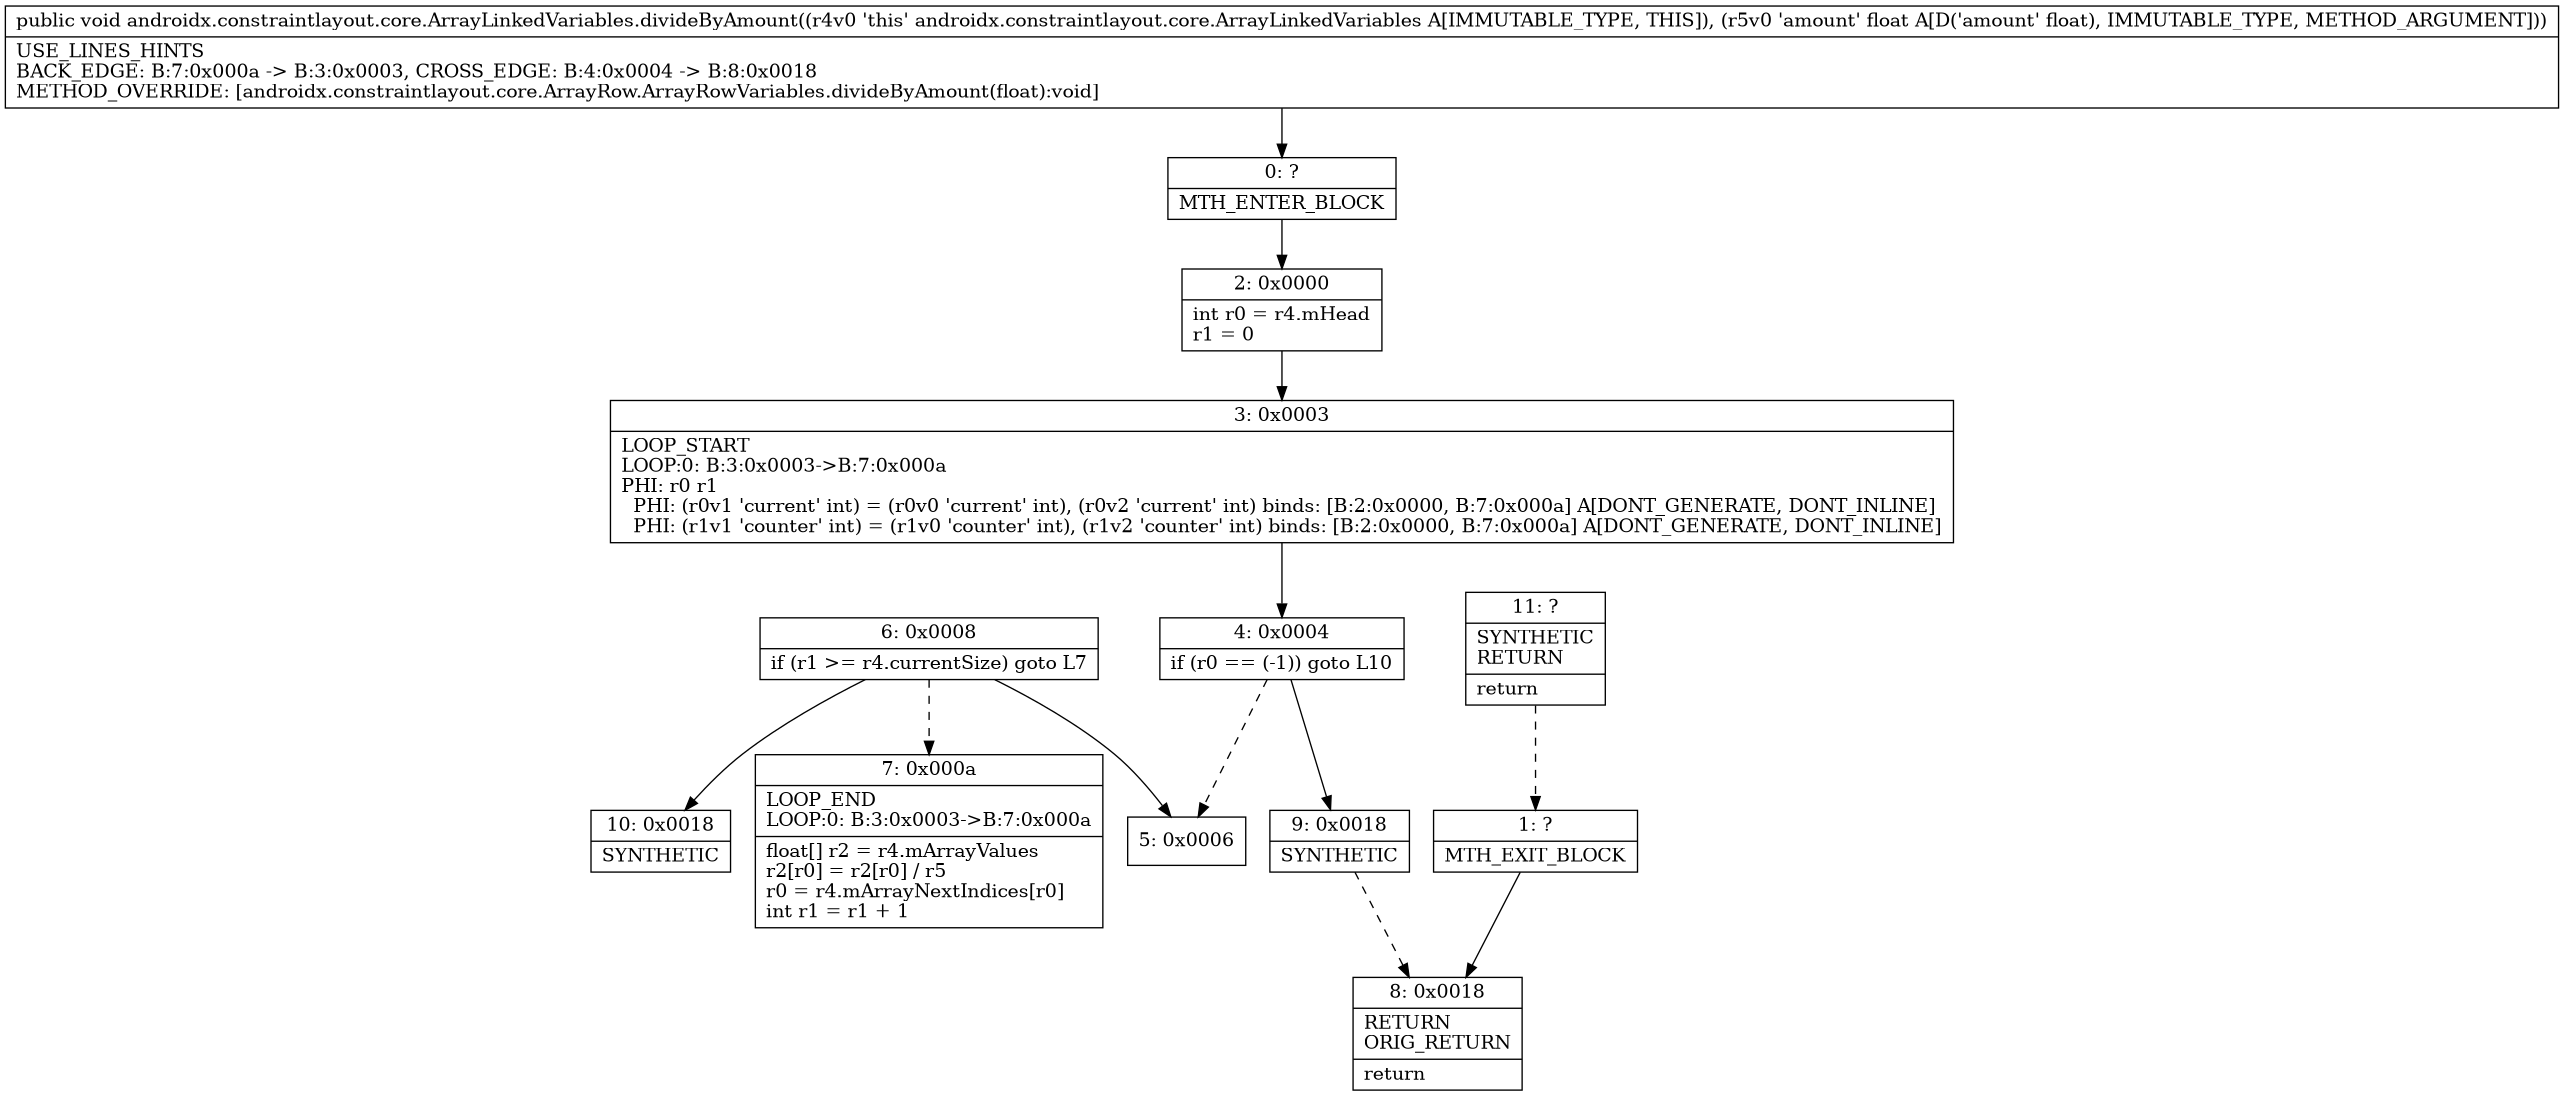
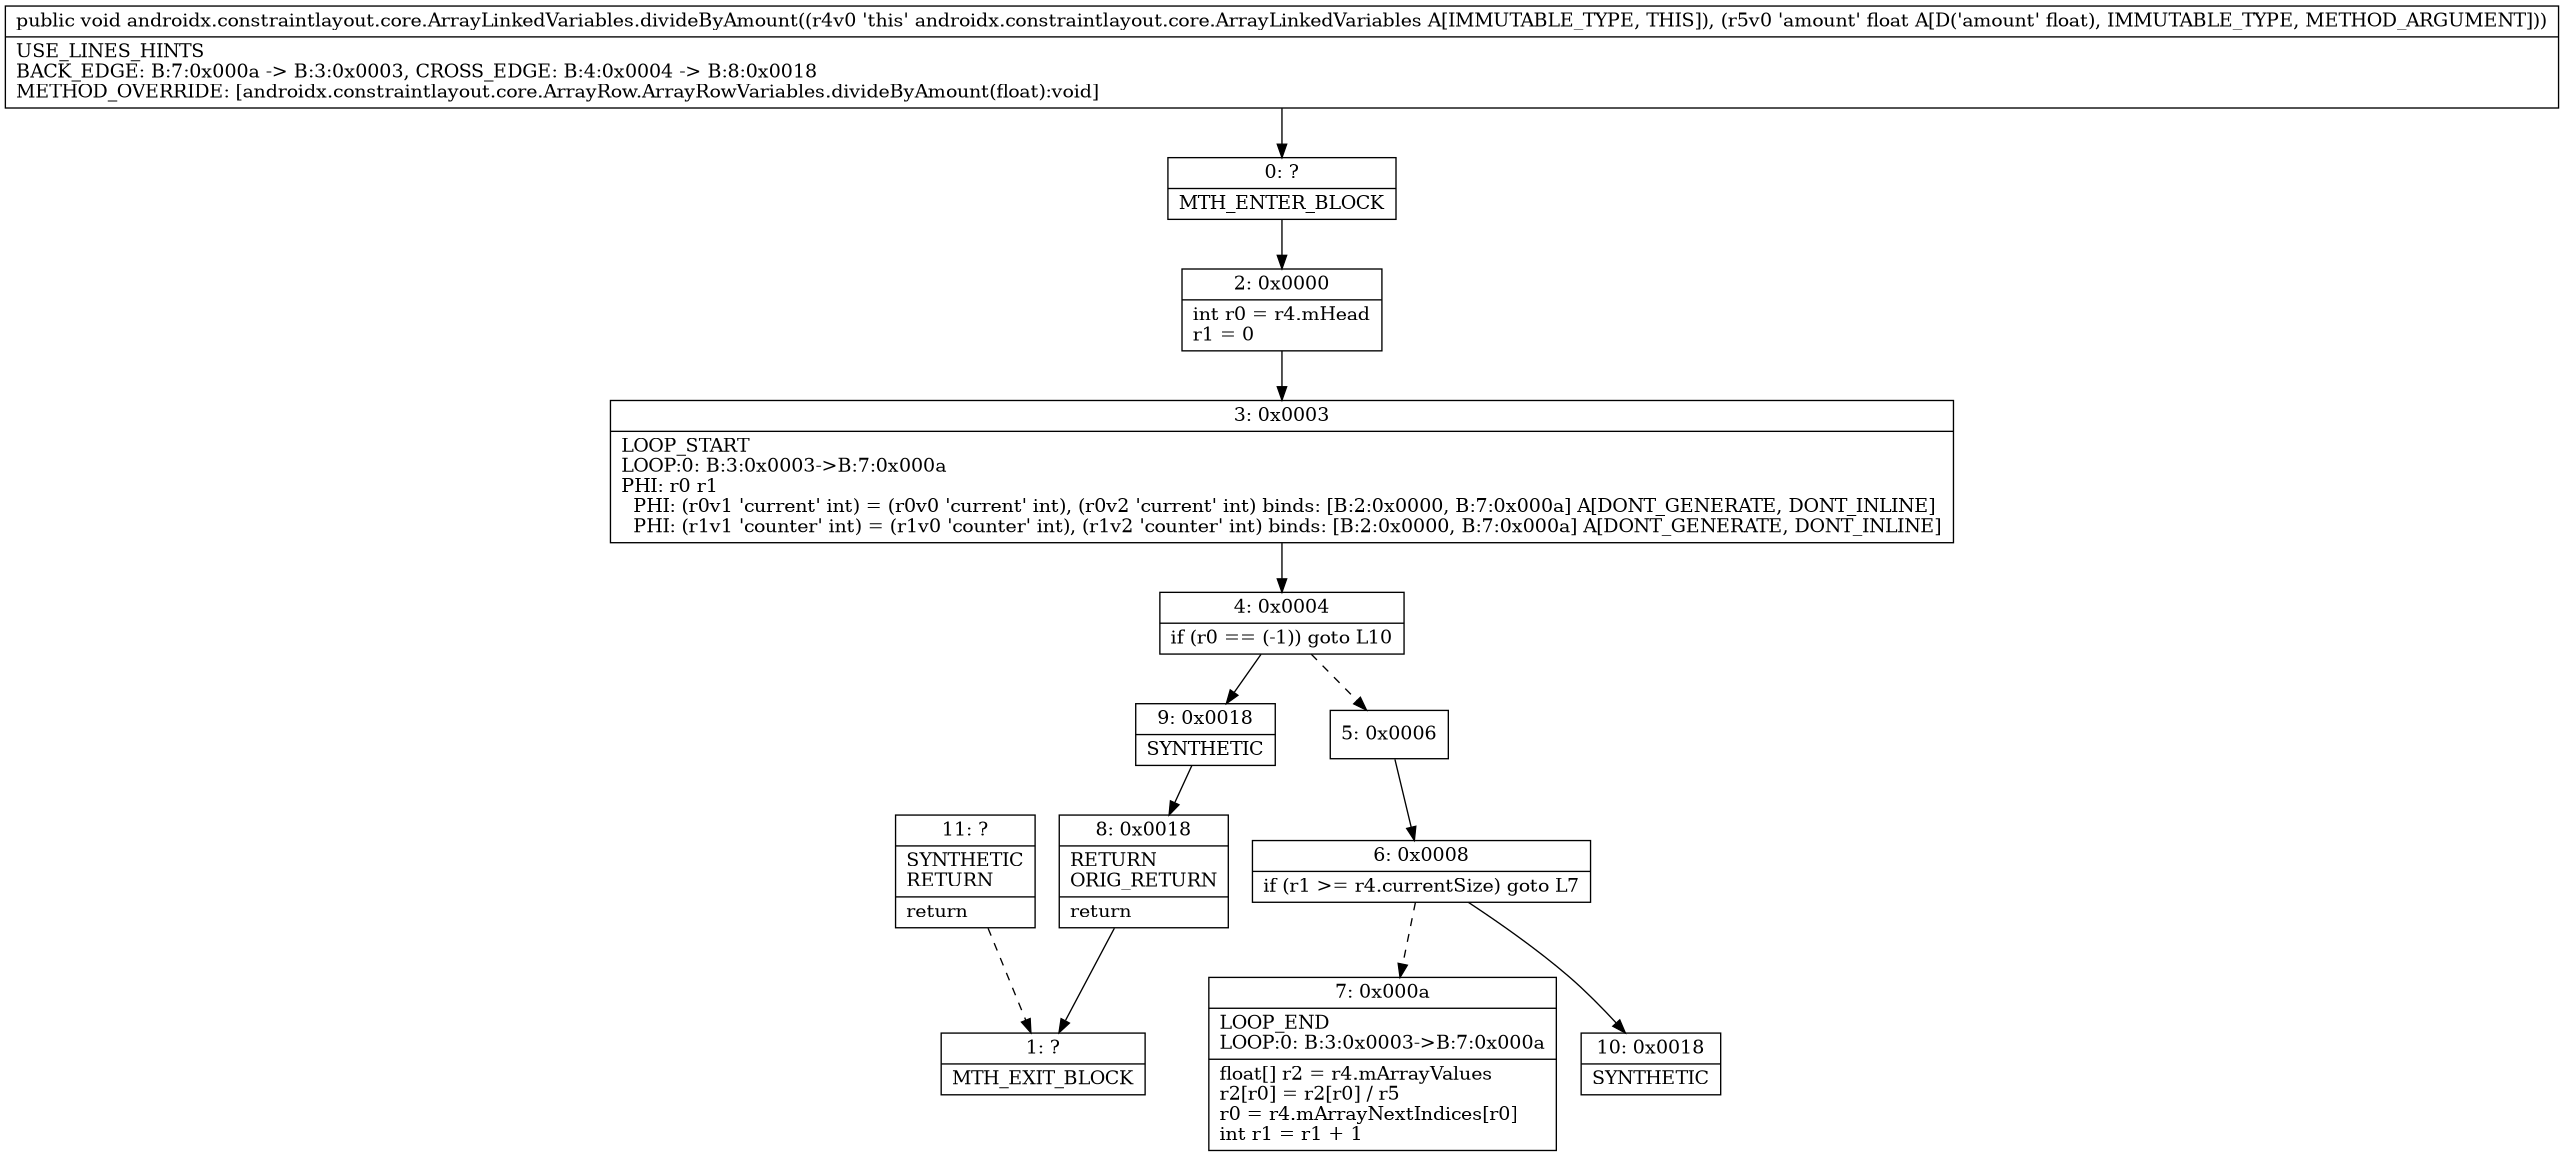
(1086, 733) -> (1403, 793)
(1379, 919) -> (1183, 784)
(1496, 919) -> (1090, 974)
